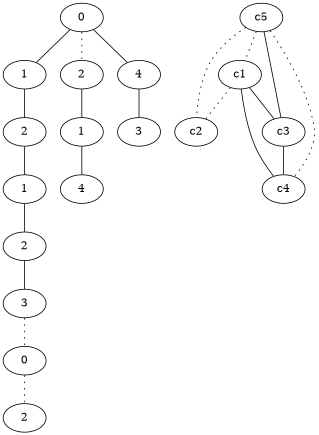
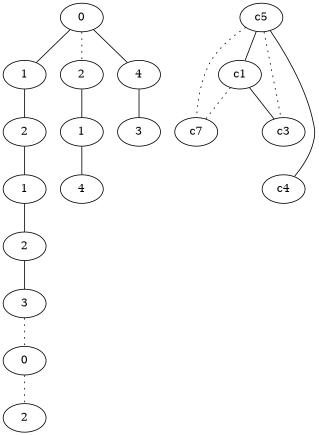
(251, 46) -> (251, 46)
(272, 75) -> (272, 75)
(308, 102) -> (308, 102)
(196, 132) -> (196, 132)
(251, 135) -> none
(284, 161) -> none
